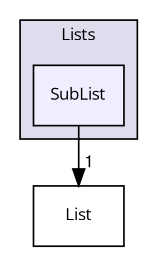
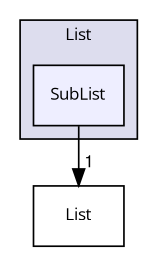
(79, 36) -> (79, 36)
